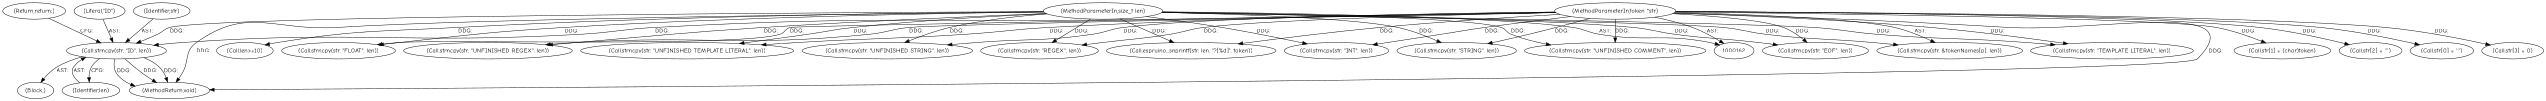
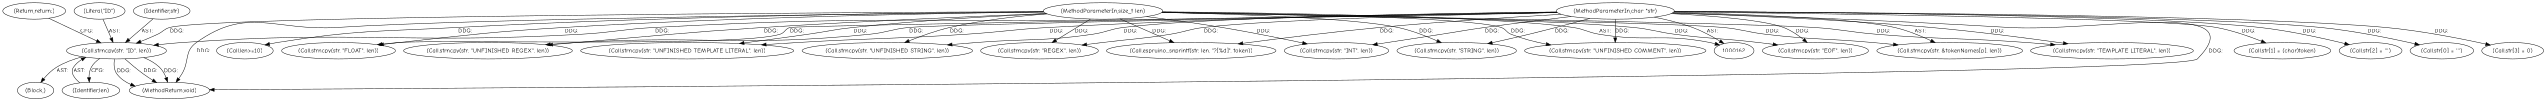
(1615, 11) -> (1615, 11)
